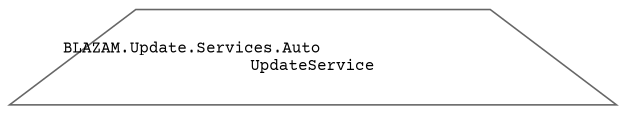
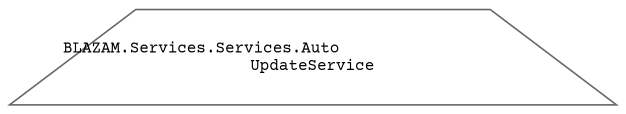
(313, 57) -> (313, 57)
